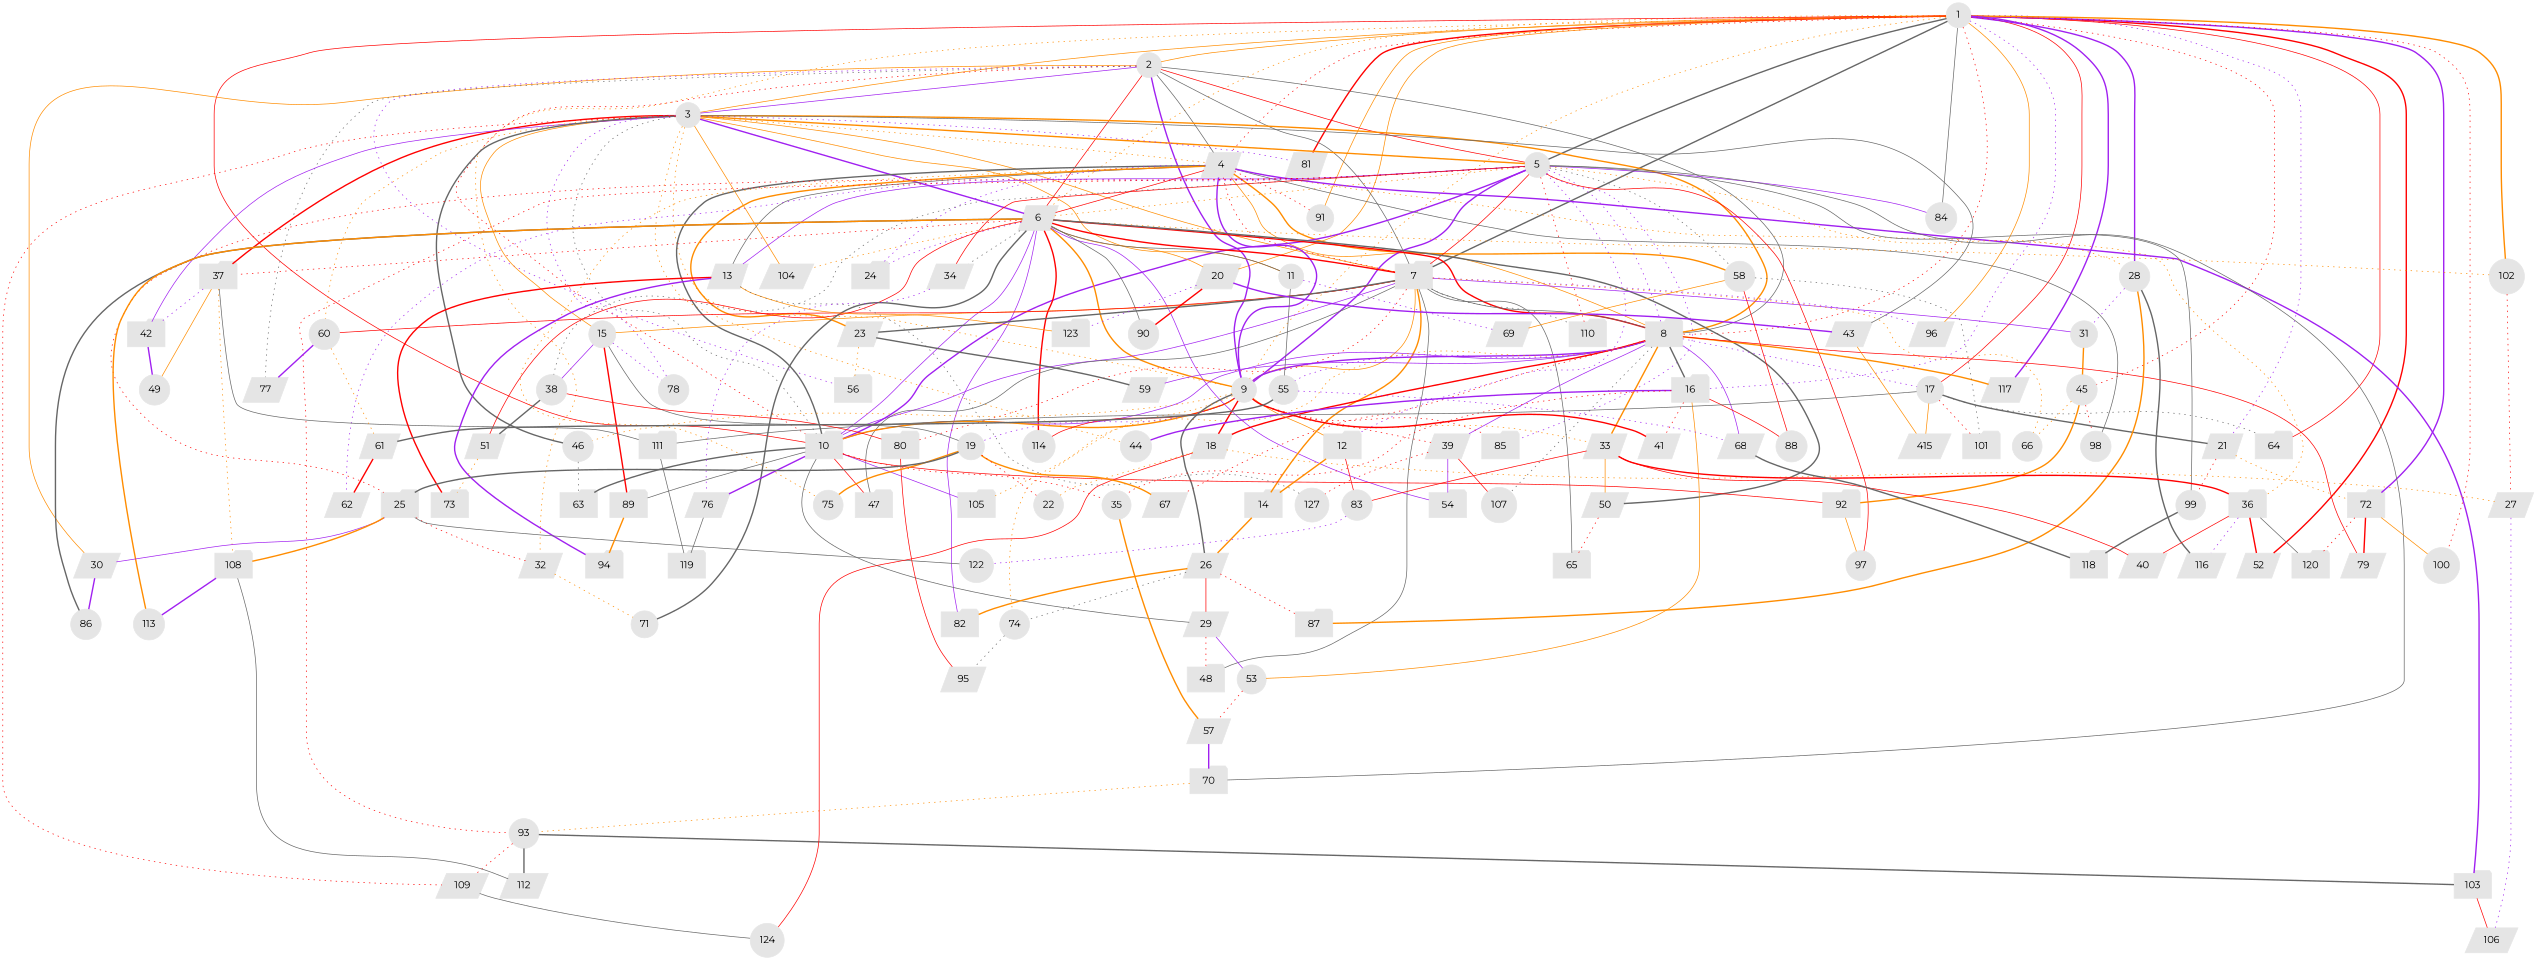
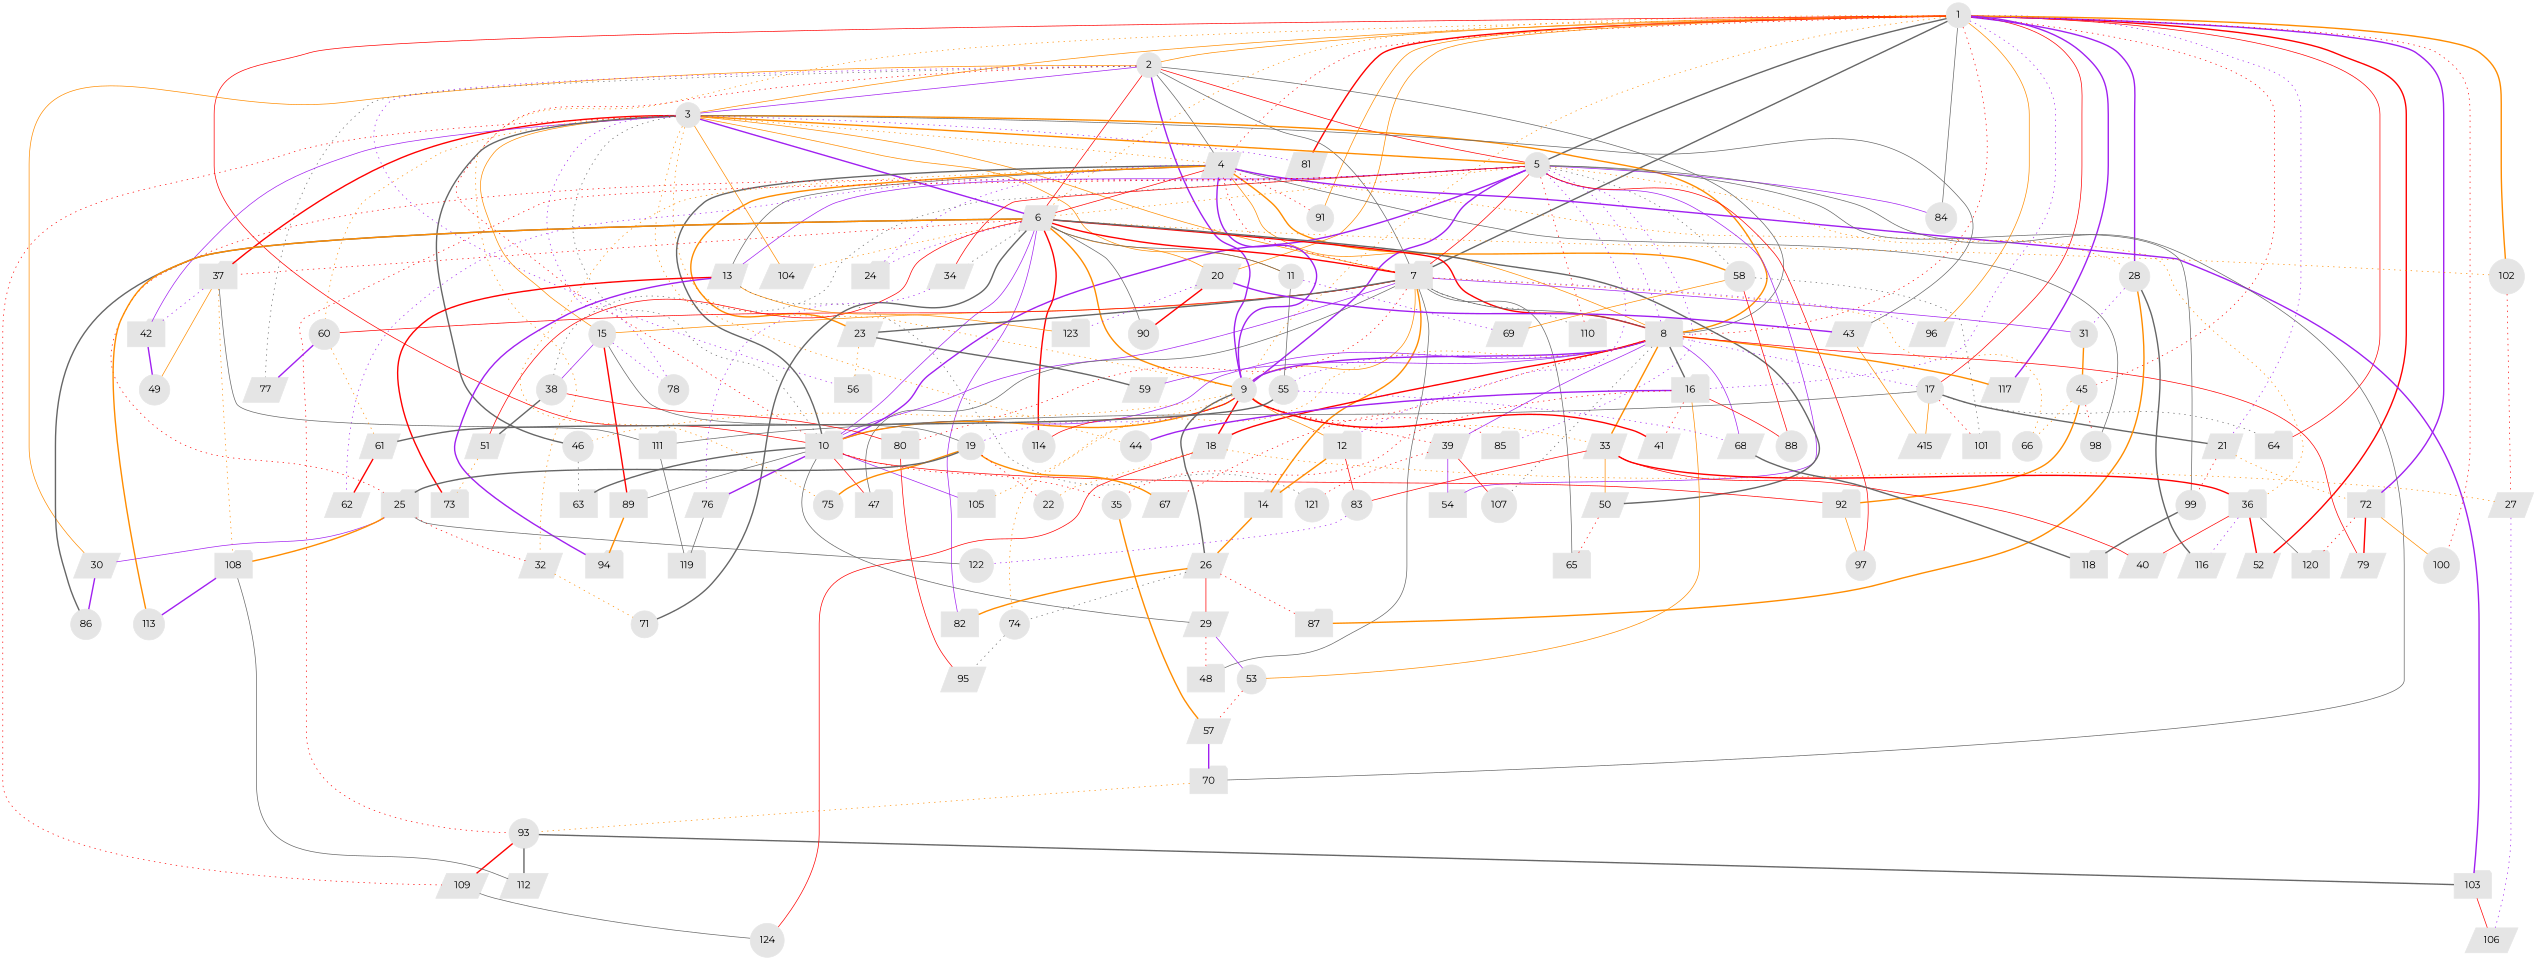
(1214, 392) -> (1812, 414)
(1312, 505) -> (1312, 505)
(495, 858) -> (495, 858)
